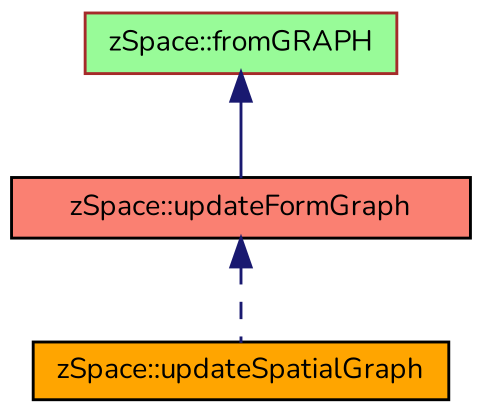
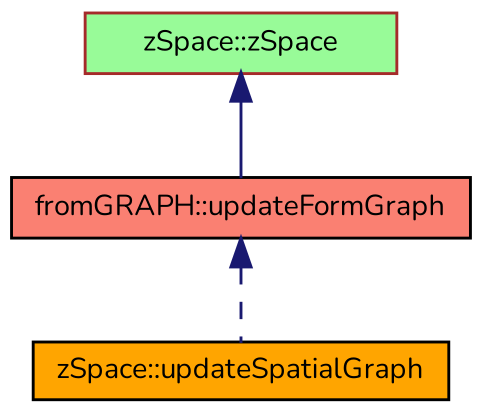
(241, 43) -> (241, 43)
(241, 208) -> (241, 208)
